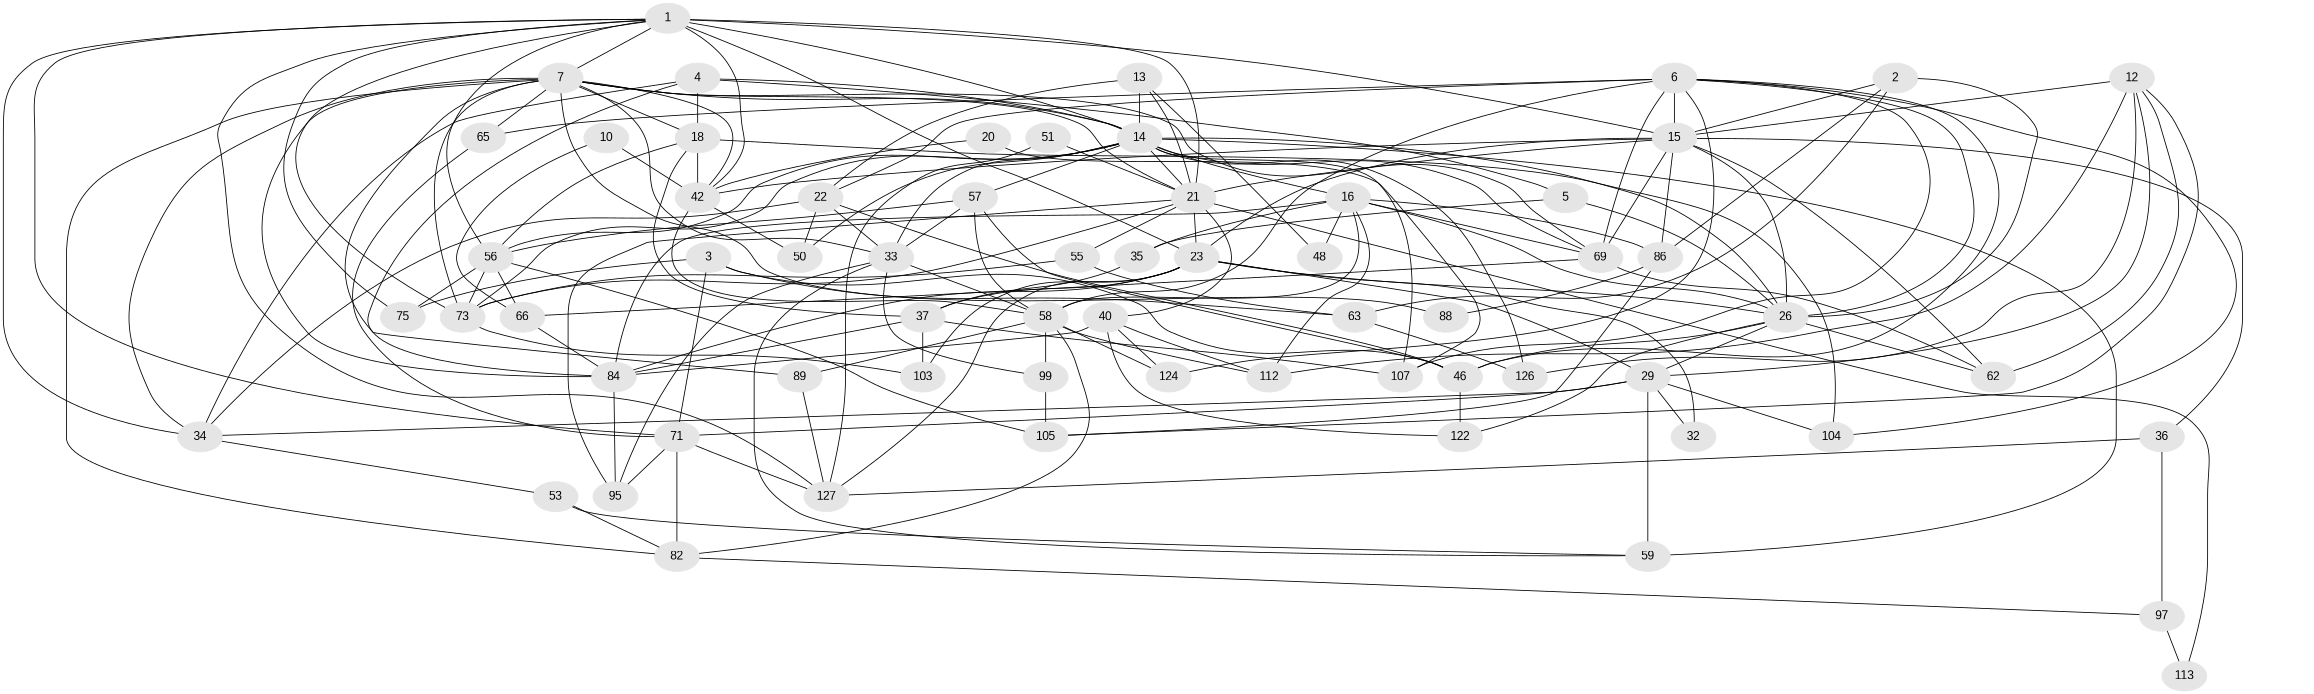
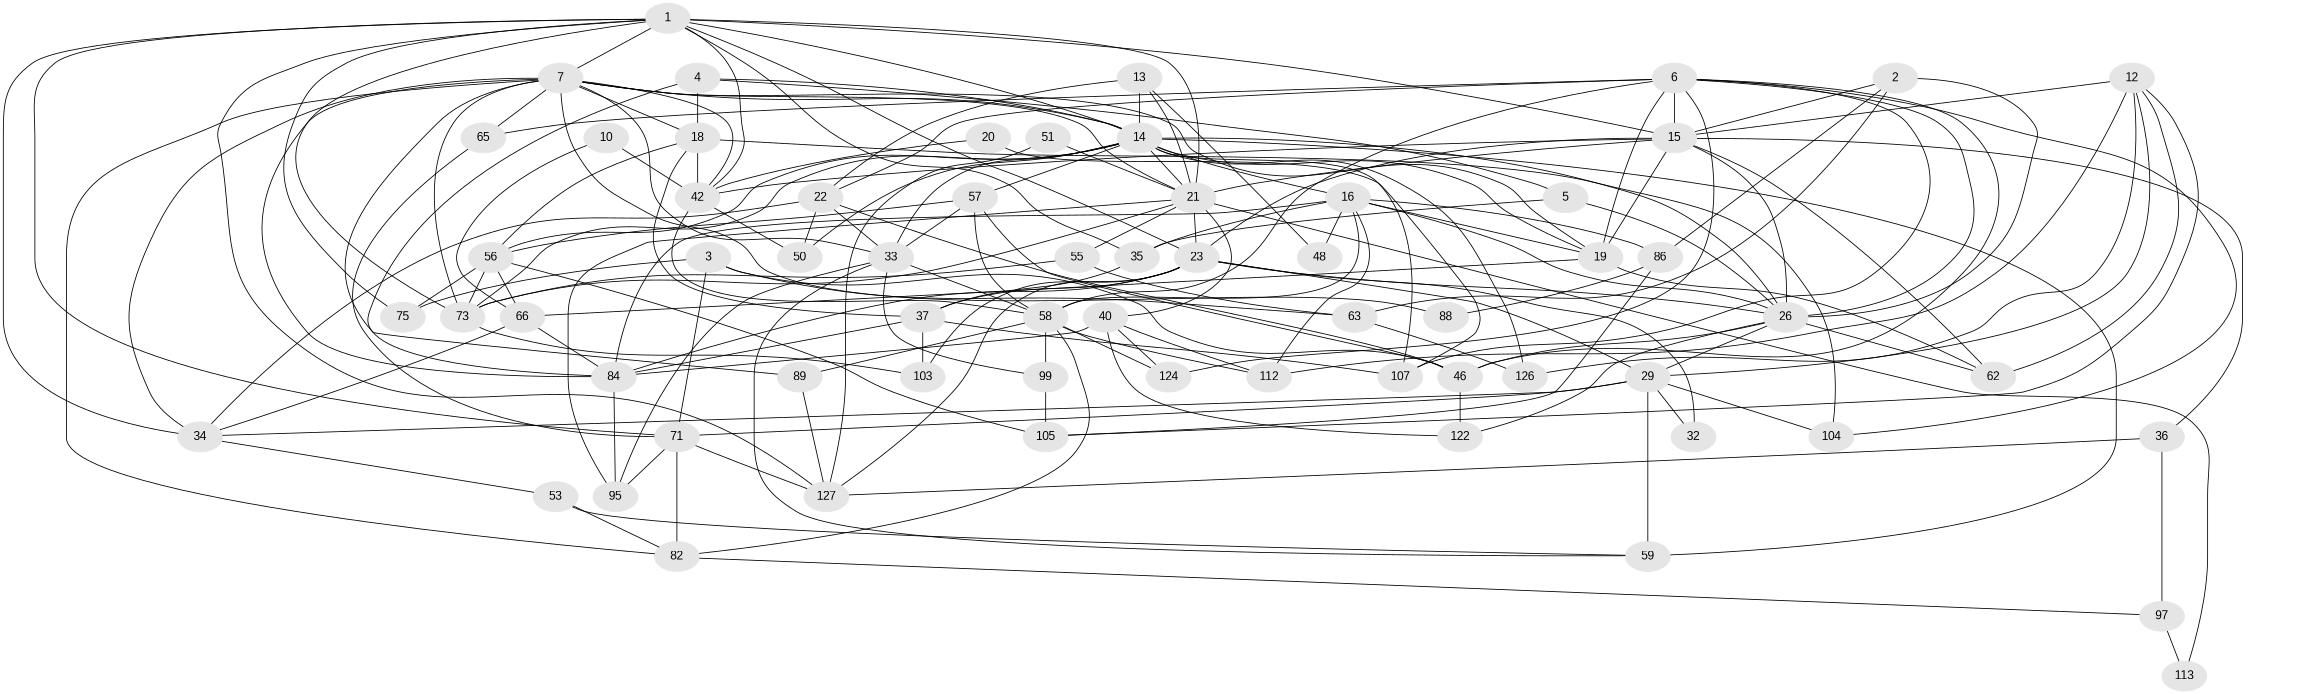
(477, 91) -> (917, 166)
(385, 171) -> (356, 384)
(1668, 193) -> none
(1600, 257) -> (1600, 257)
